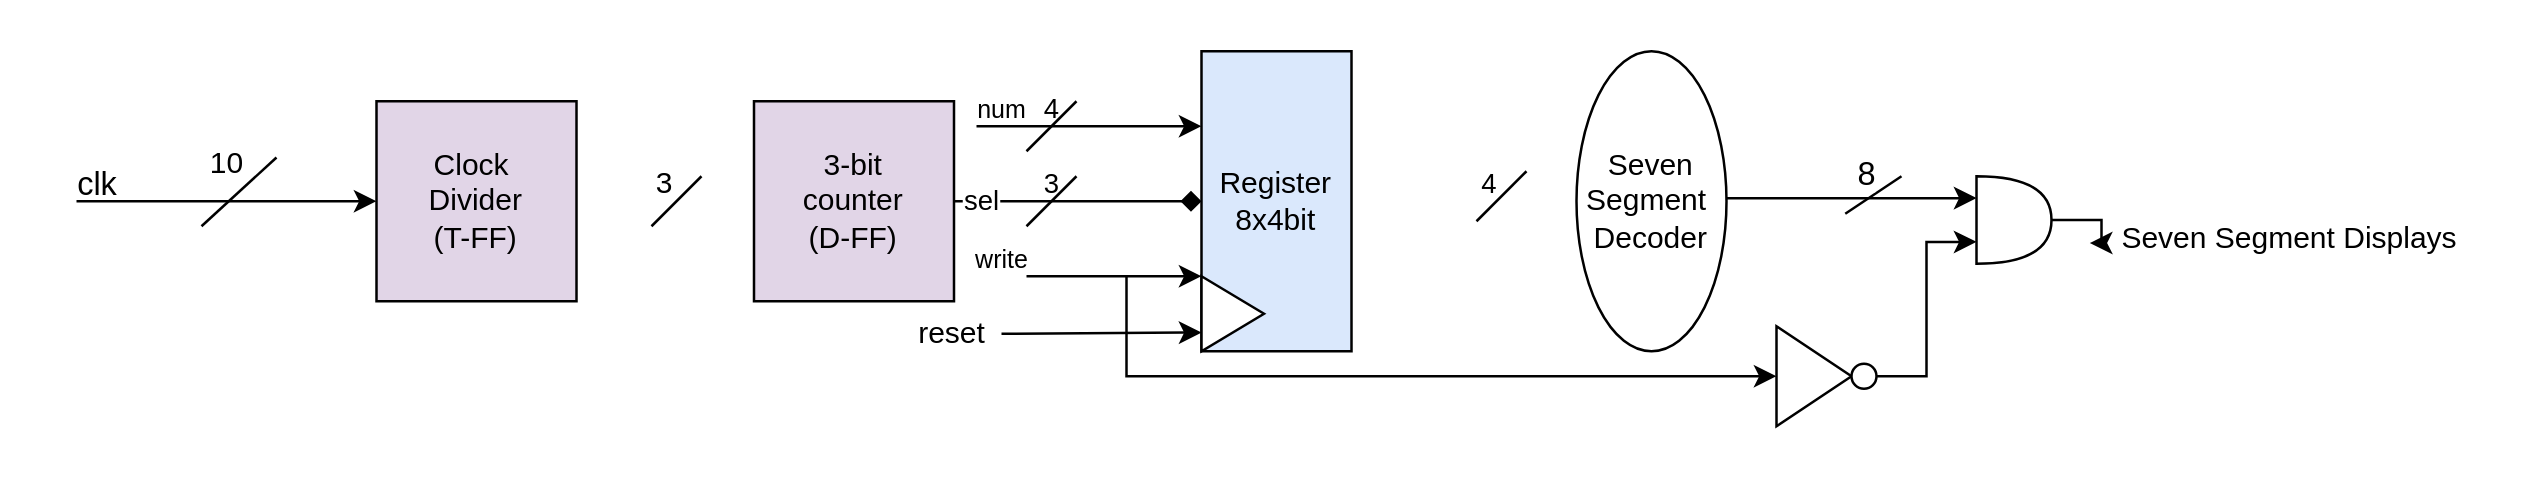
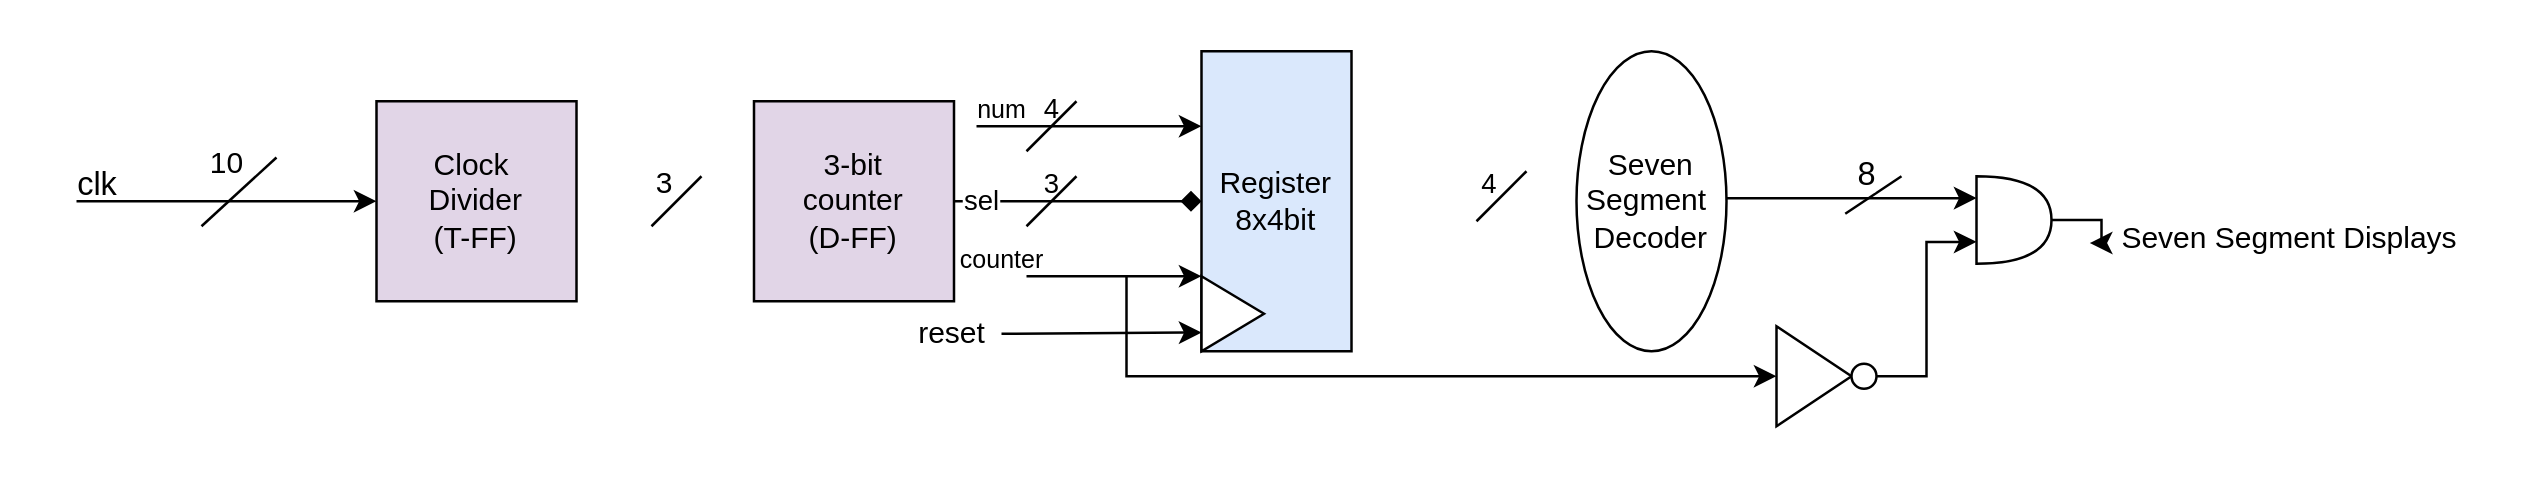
(1003, 259) -> (1003, 259)
